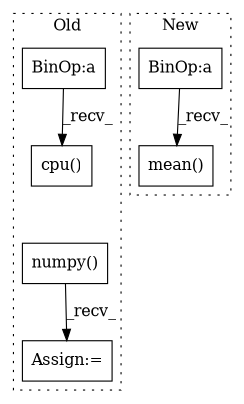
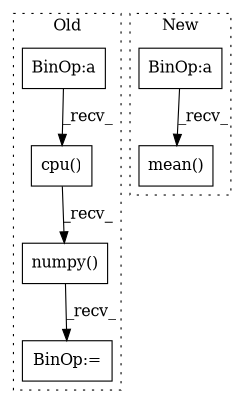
none -> (63, 209)
(67, 361) -> (67, 361)
